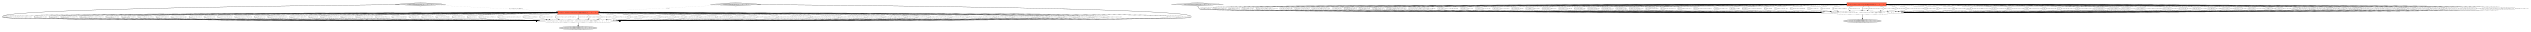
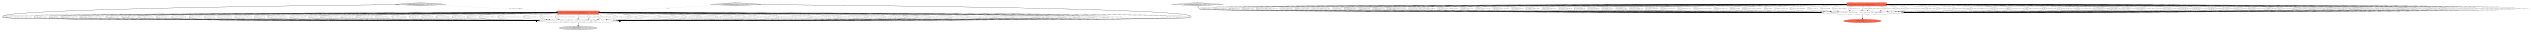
(1862, 21) -> (1862, 21)
